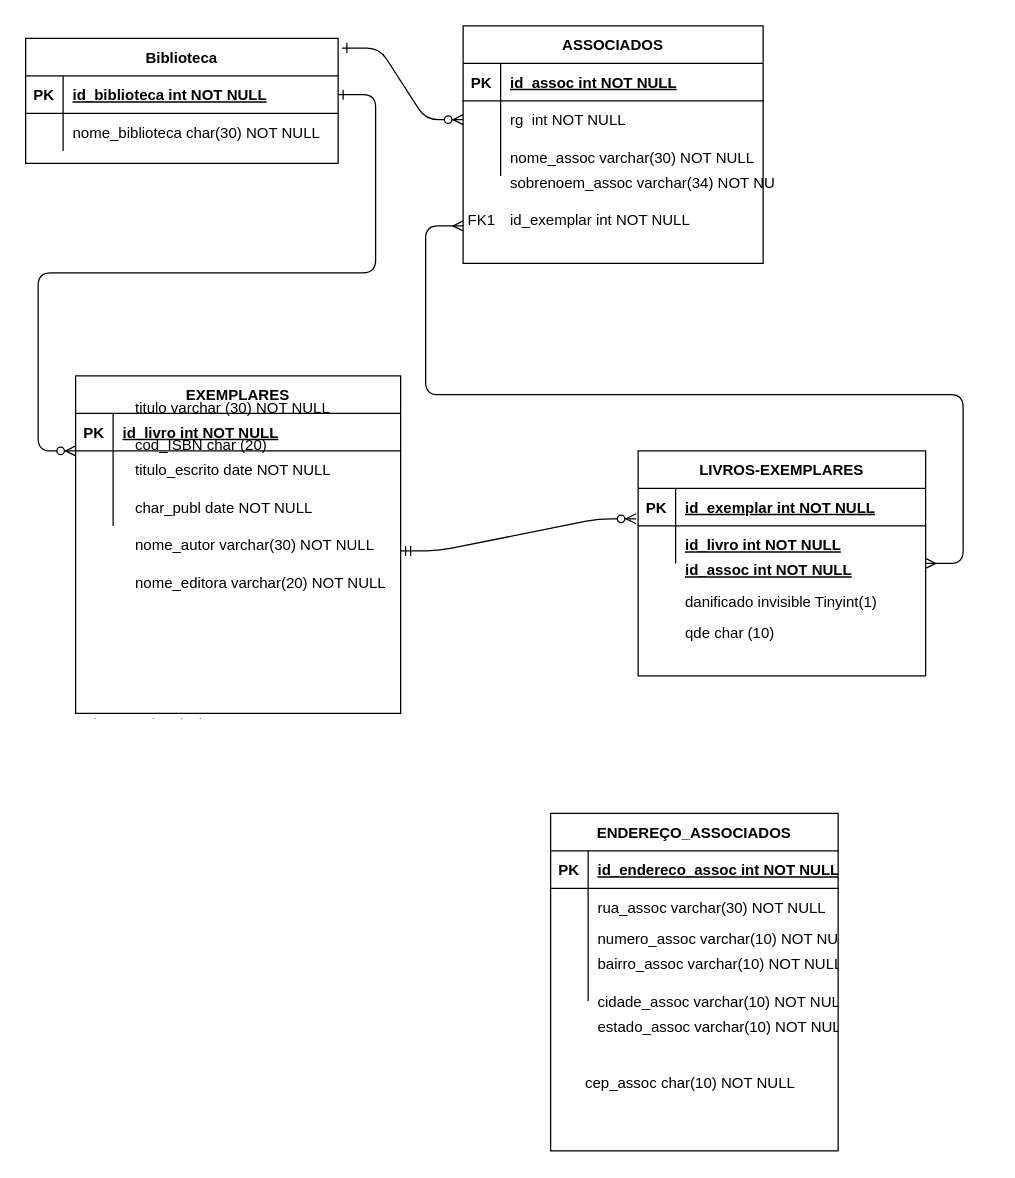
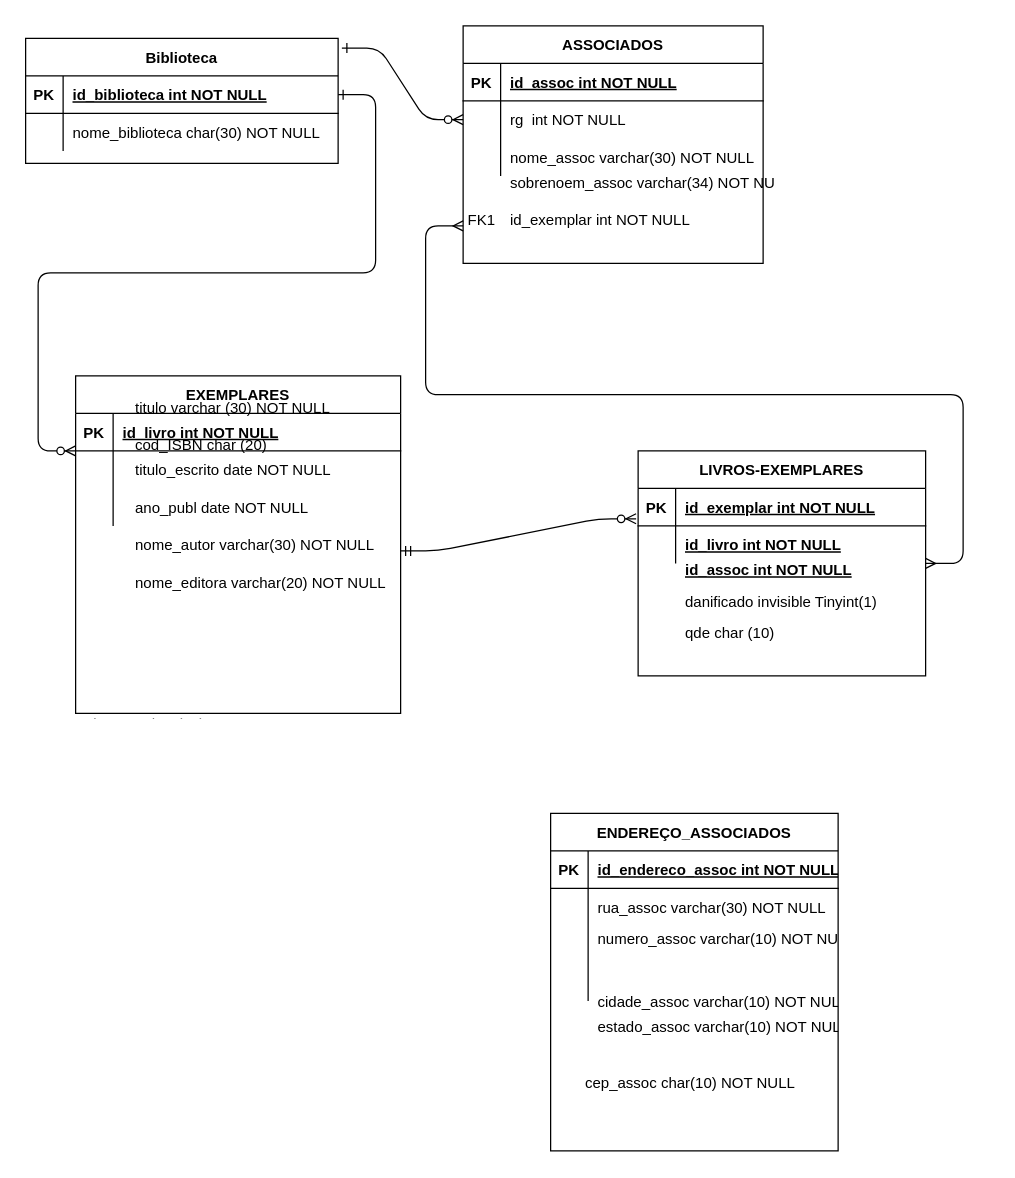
(224, 508) -> (220, 508)
(713, 963) -> none
